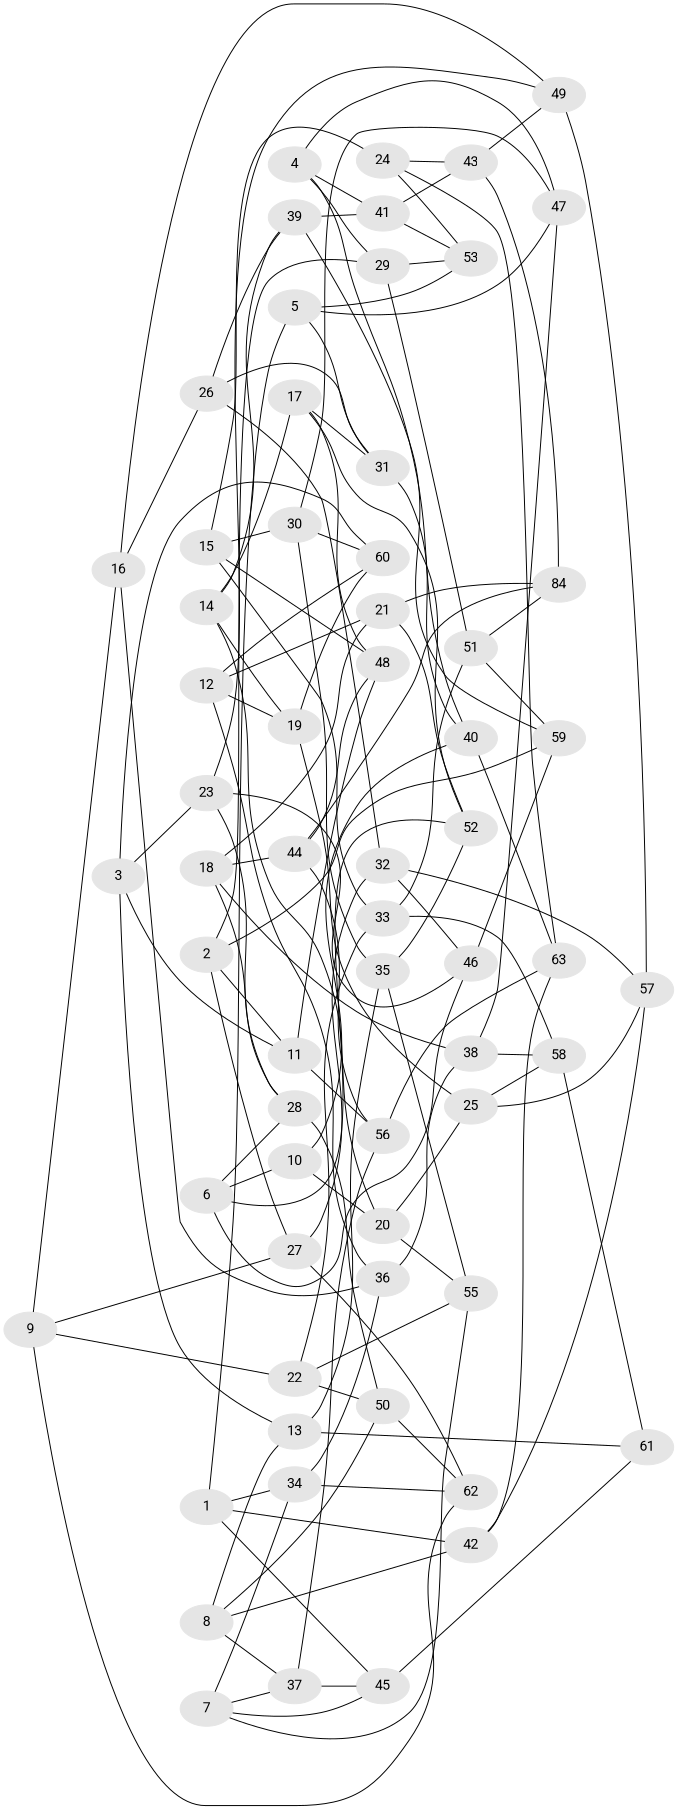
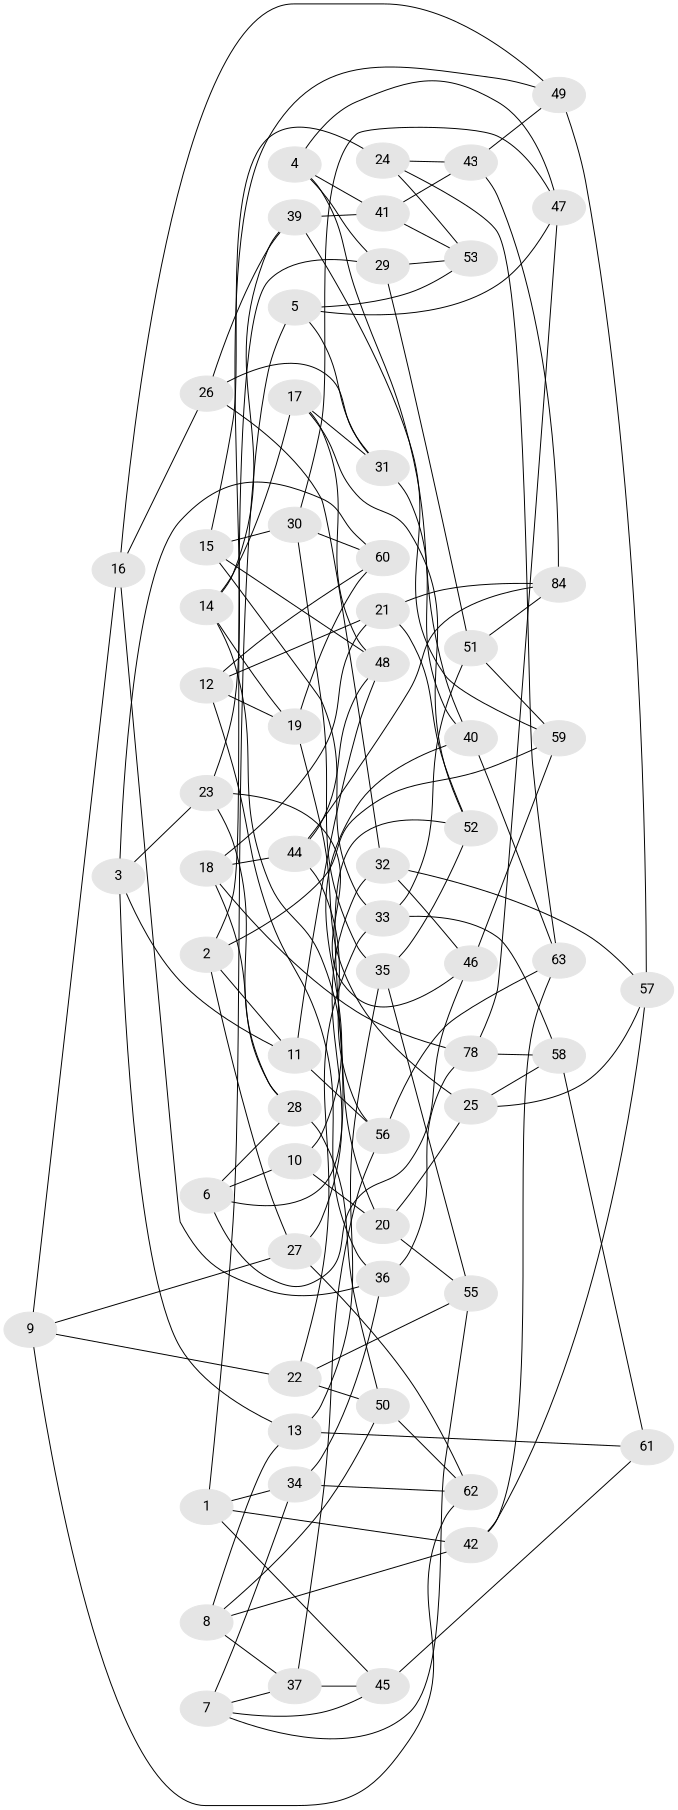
(471, 1054) -> (471, 1054)
